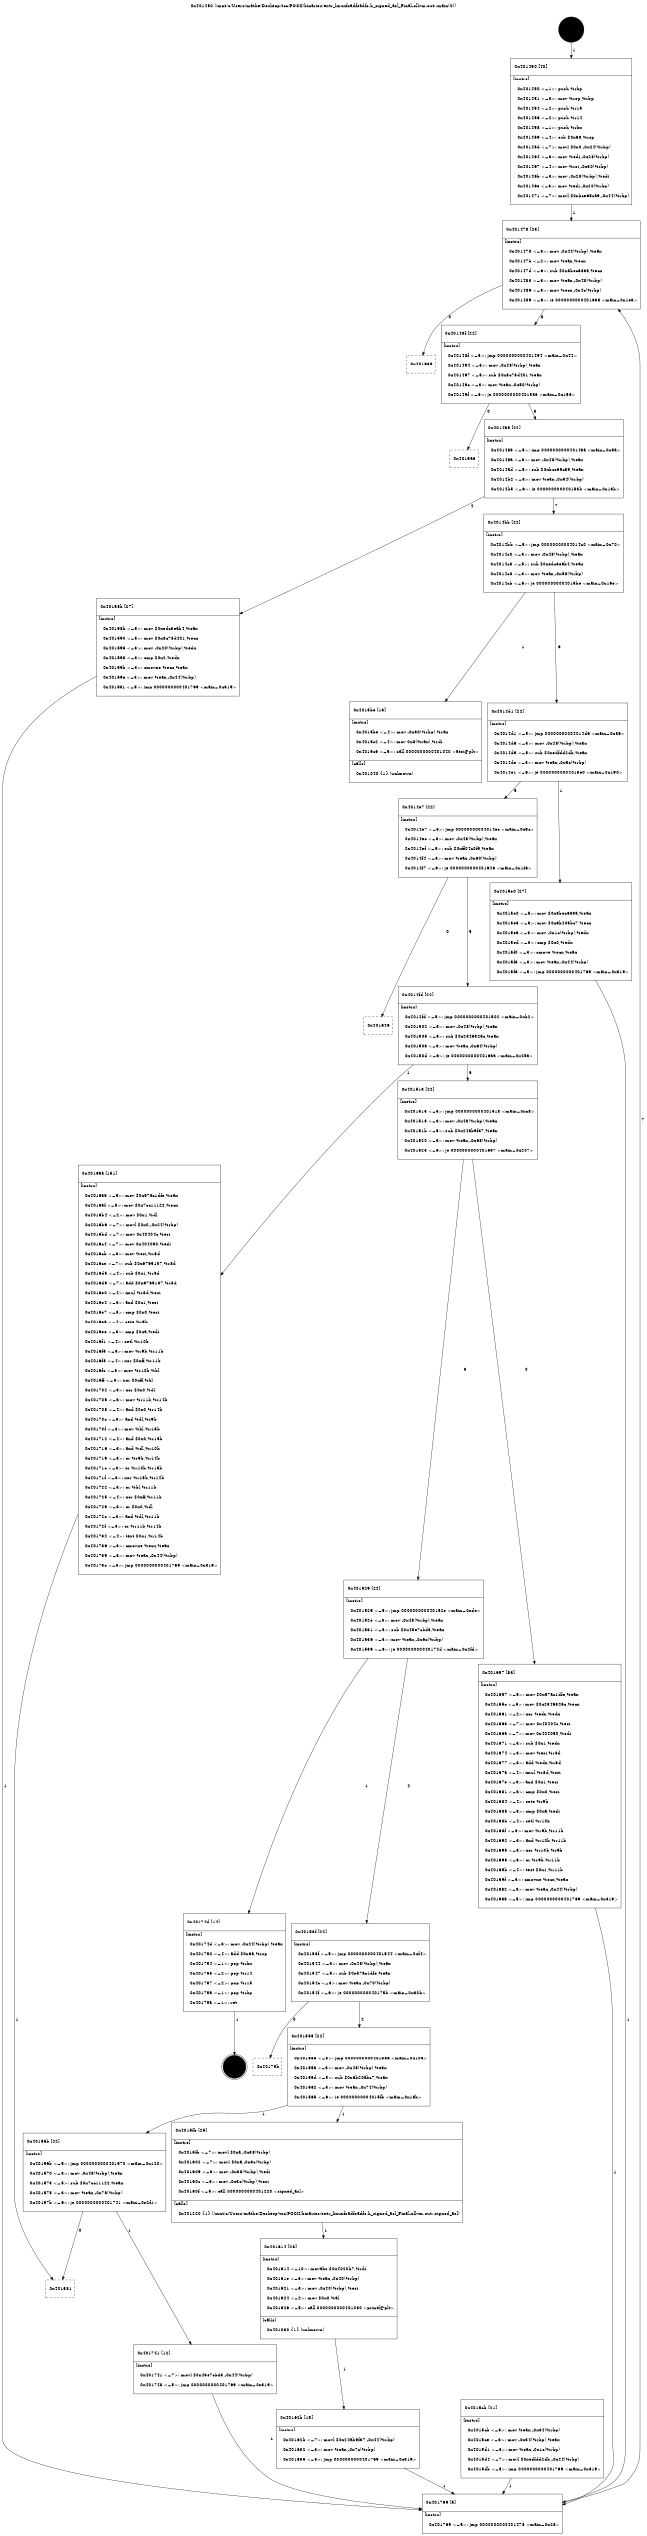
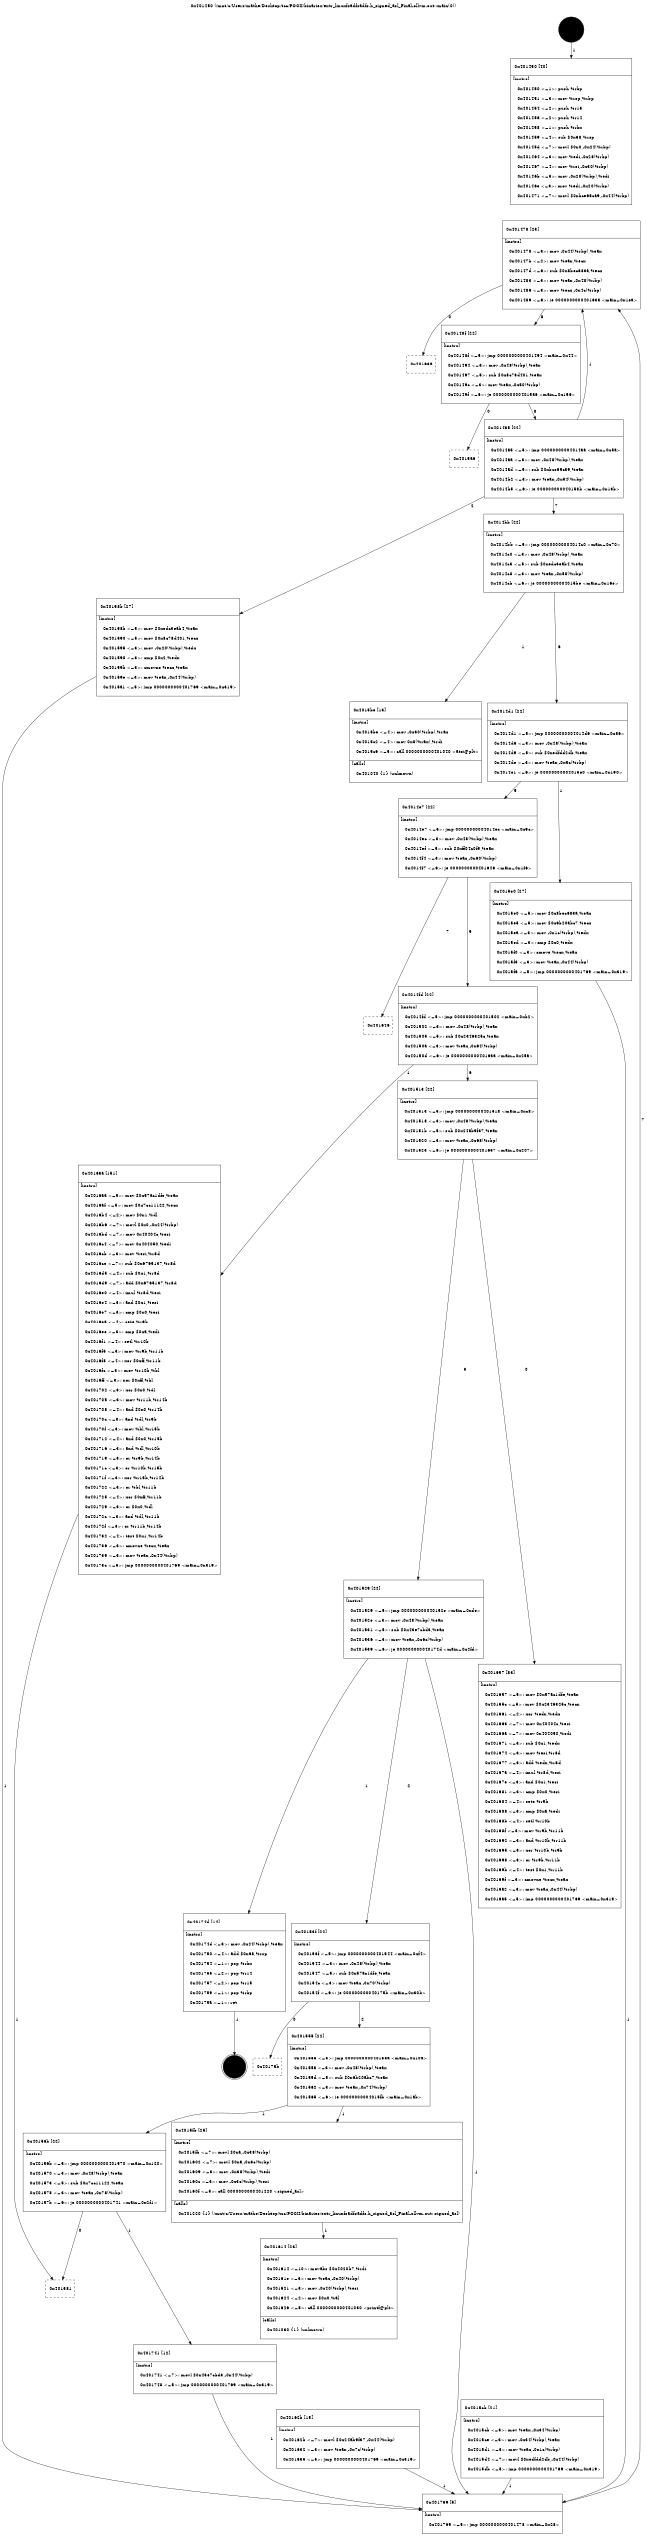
(571, 211) -> (587, 366)
(447, 932) -> (447, 932)
(612, 2218) -> (474, 2075)
(339, 2372) -> none
